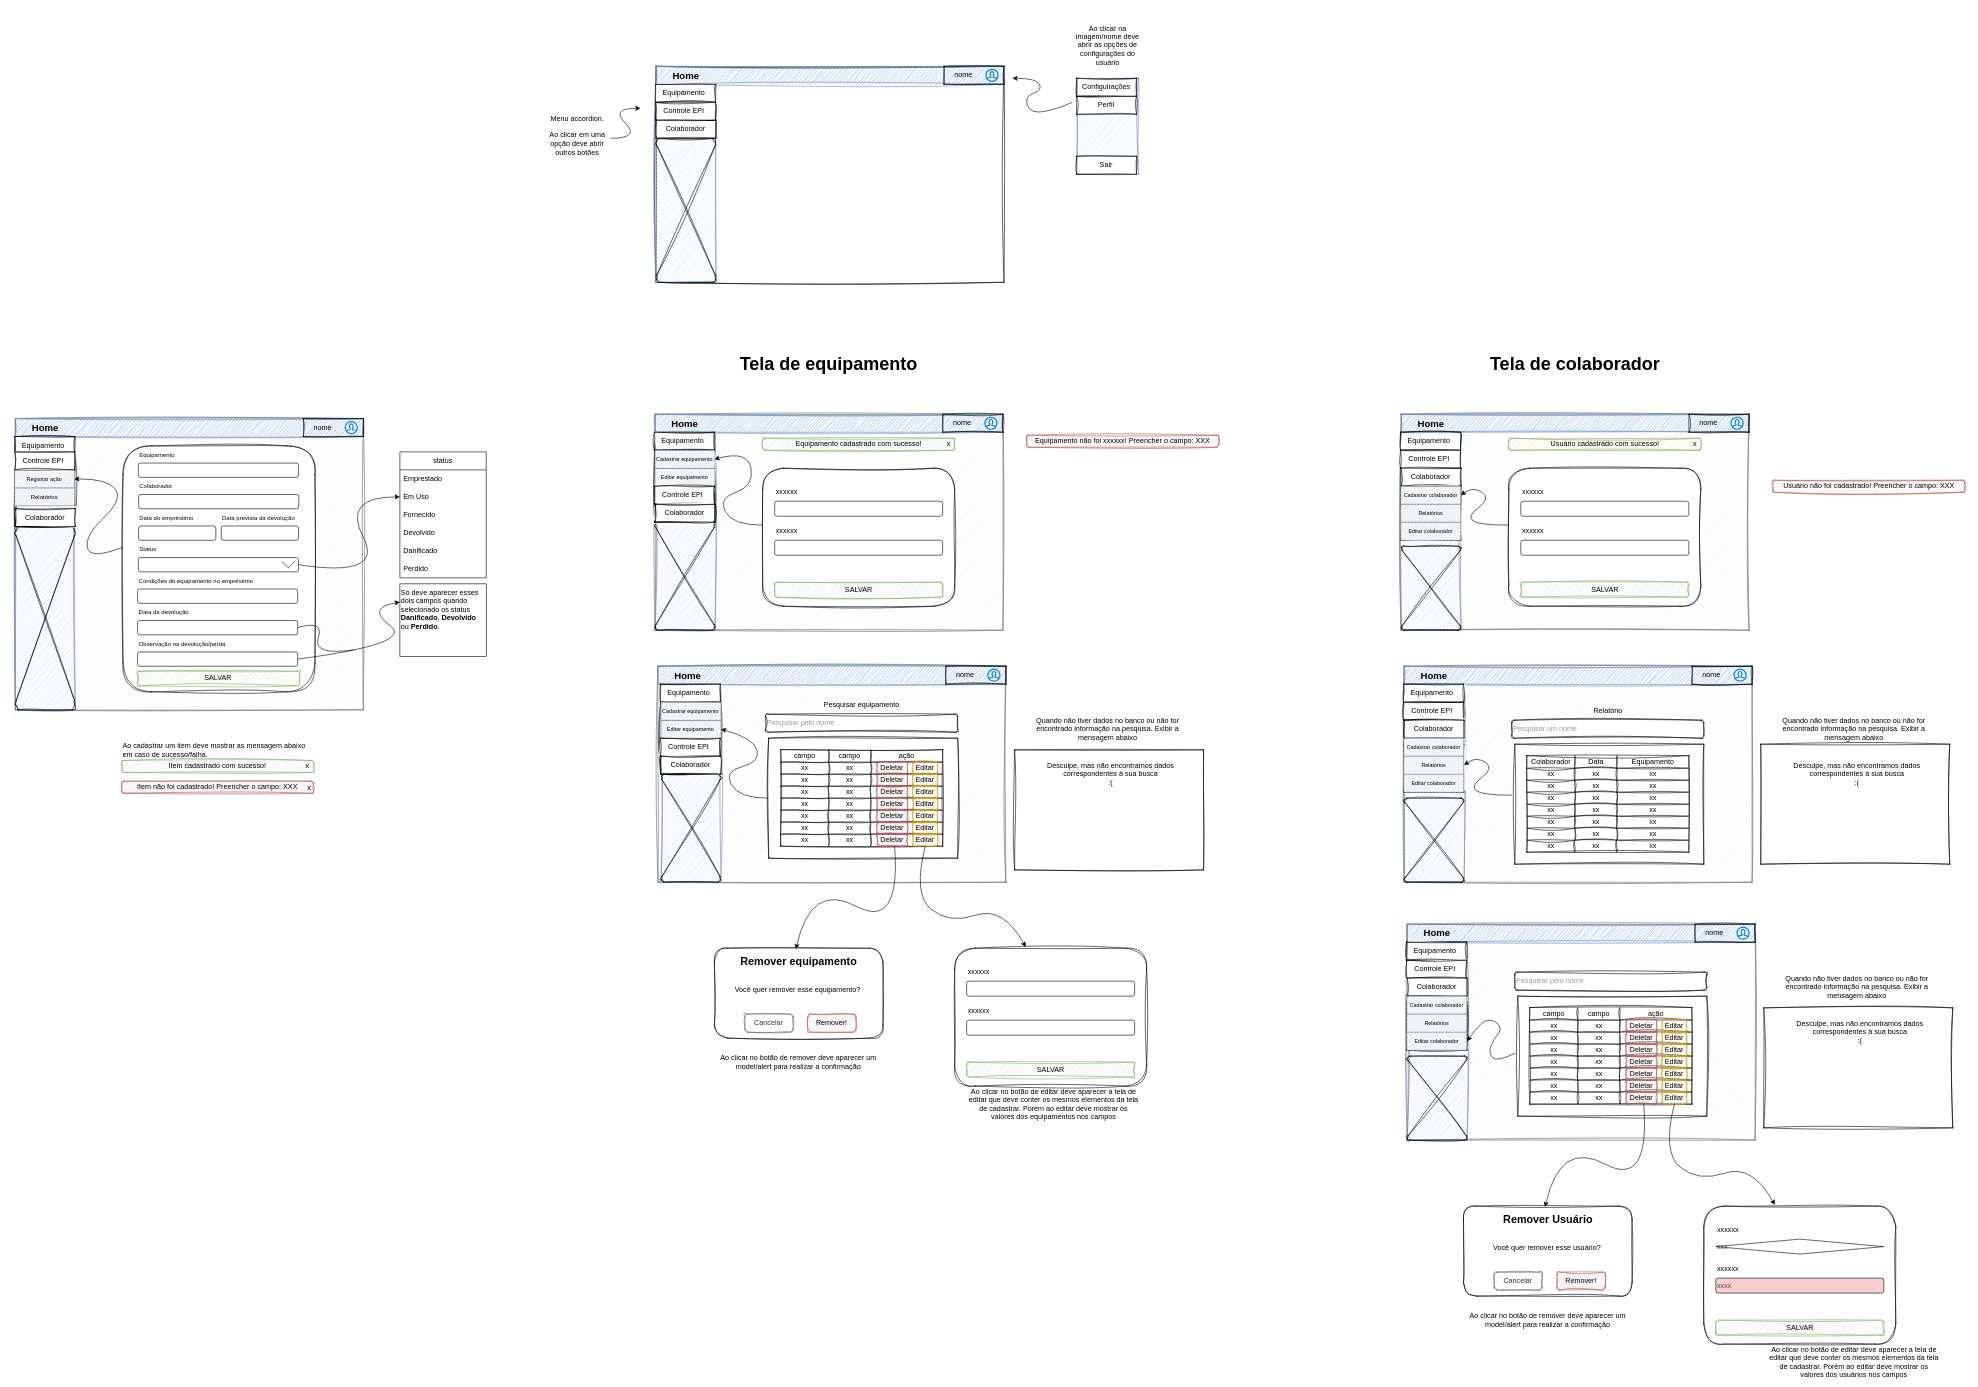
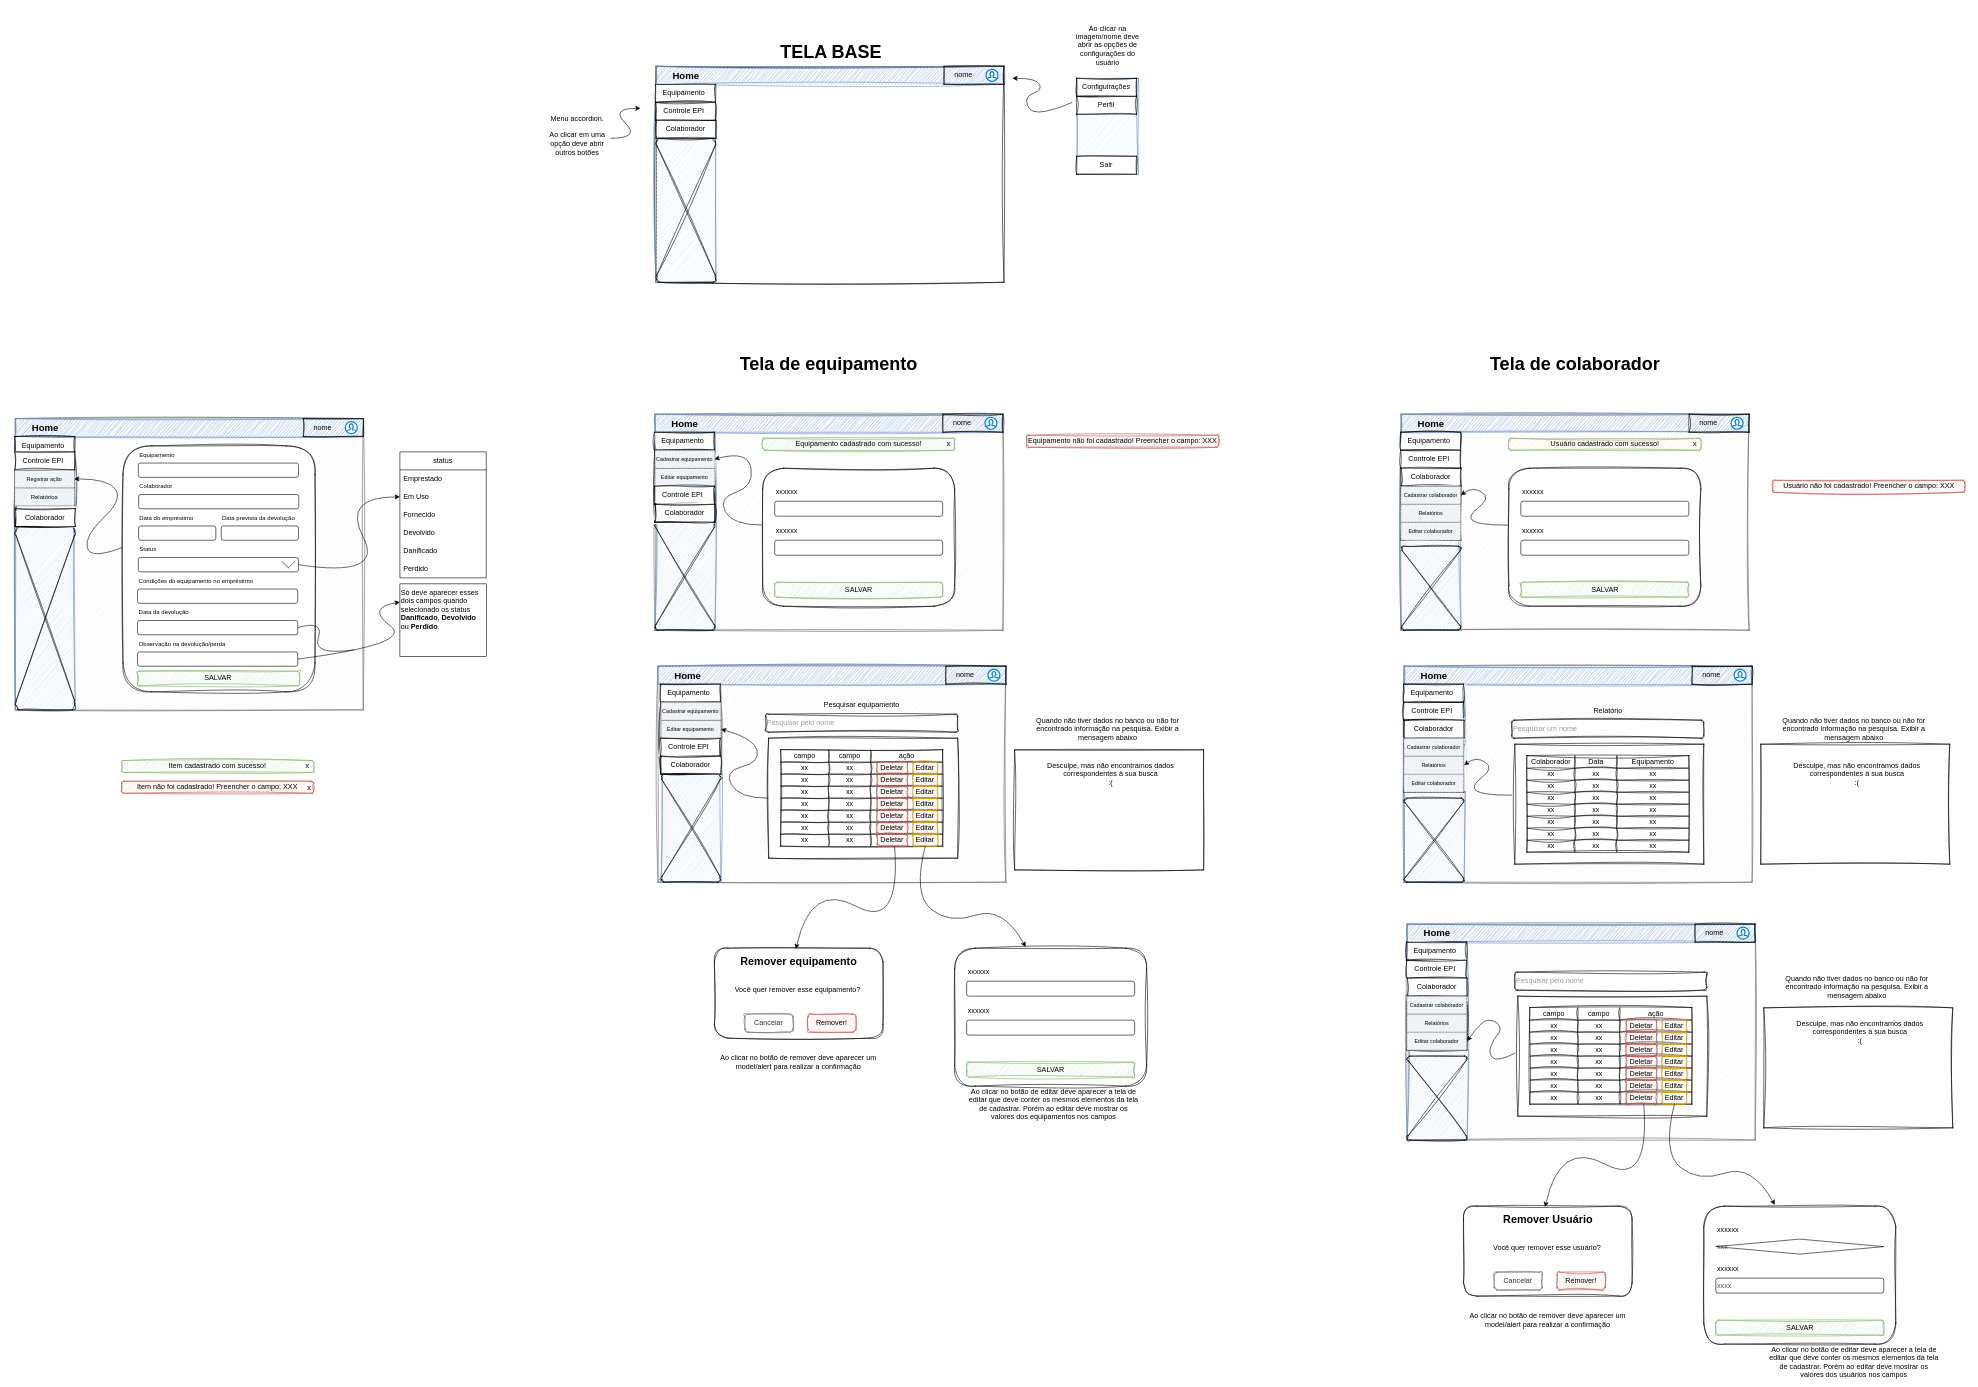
none -> (831, 51)
(1123, 441) -> (1123, 441)
(218, 738) -> none
(1800, 1286) -> (1800, 1286)
